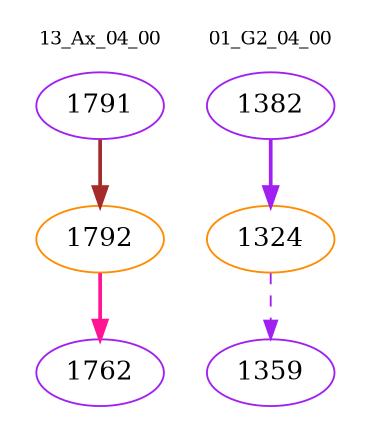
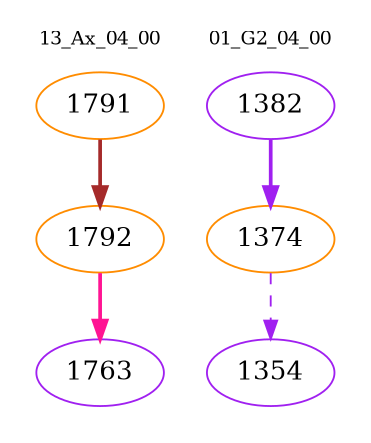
(100, 106) -> (100, 106)
(271, 239) -> (271, 239)
(100, 373) -> (100, 373)
(271, 373) -> (271, 373)
